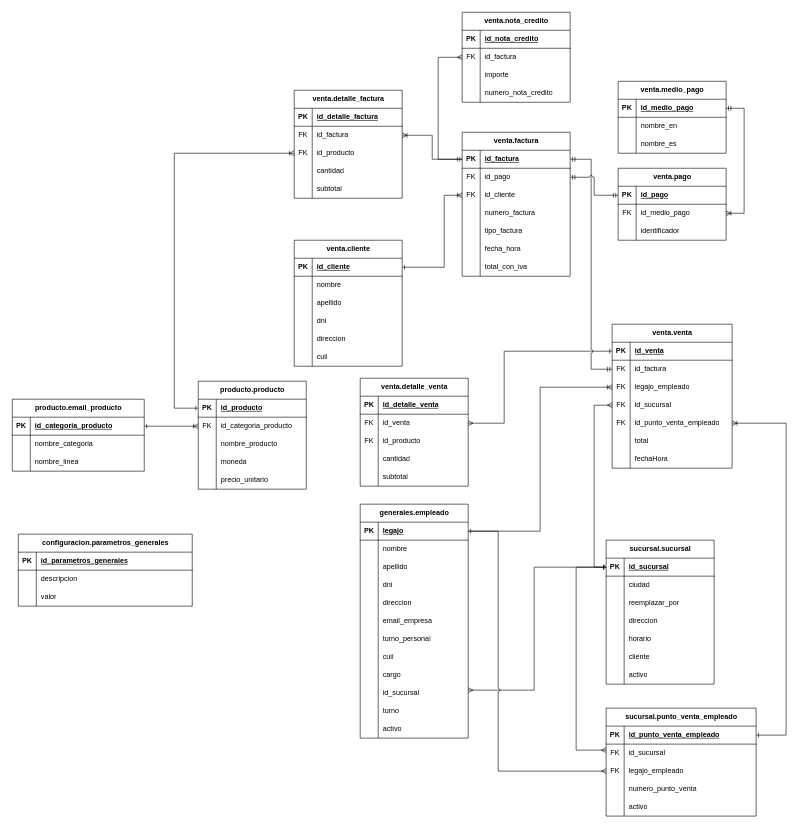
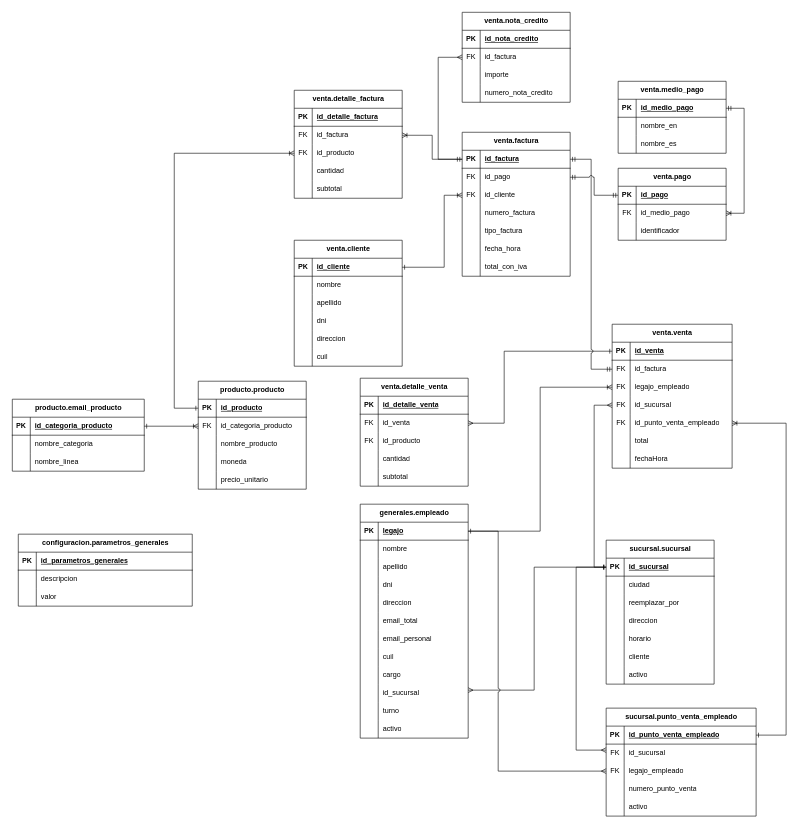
(407, 621) -> (402, 621)
(410, 639) -> (409, 639)
